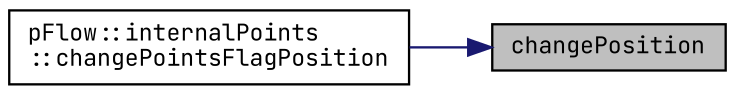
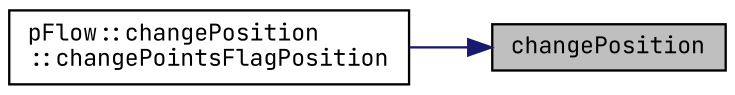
(209, 47) -> (209, 47)
